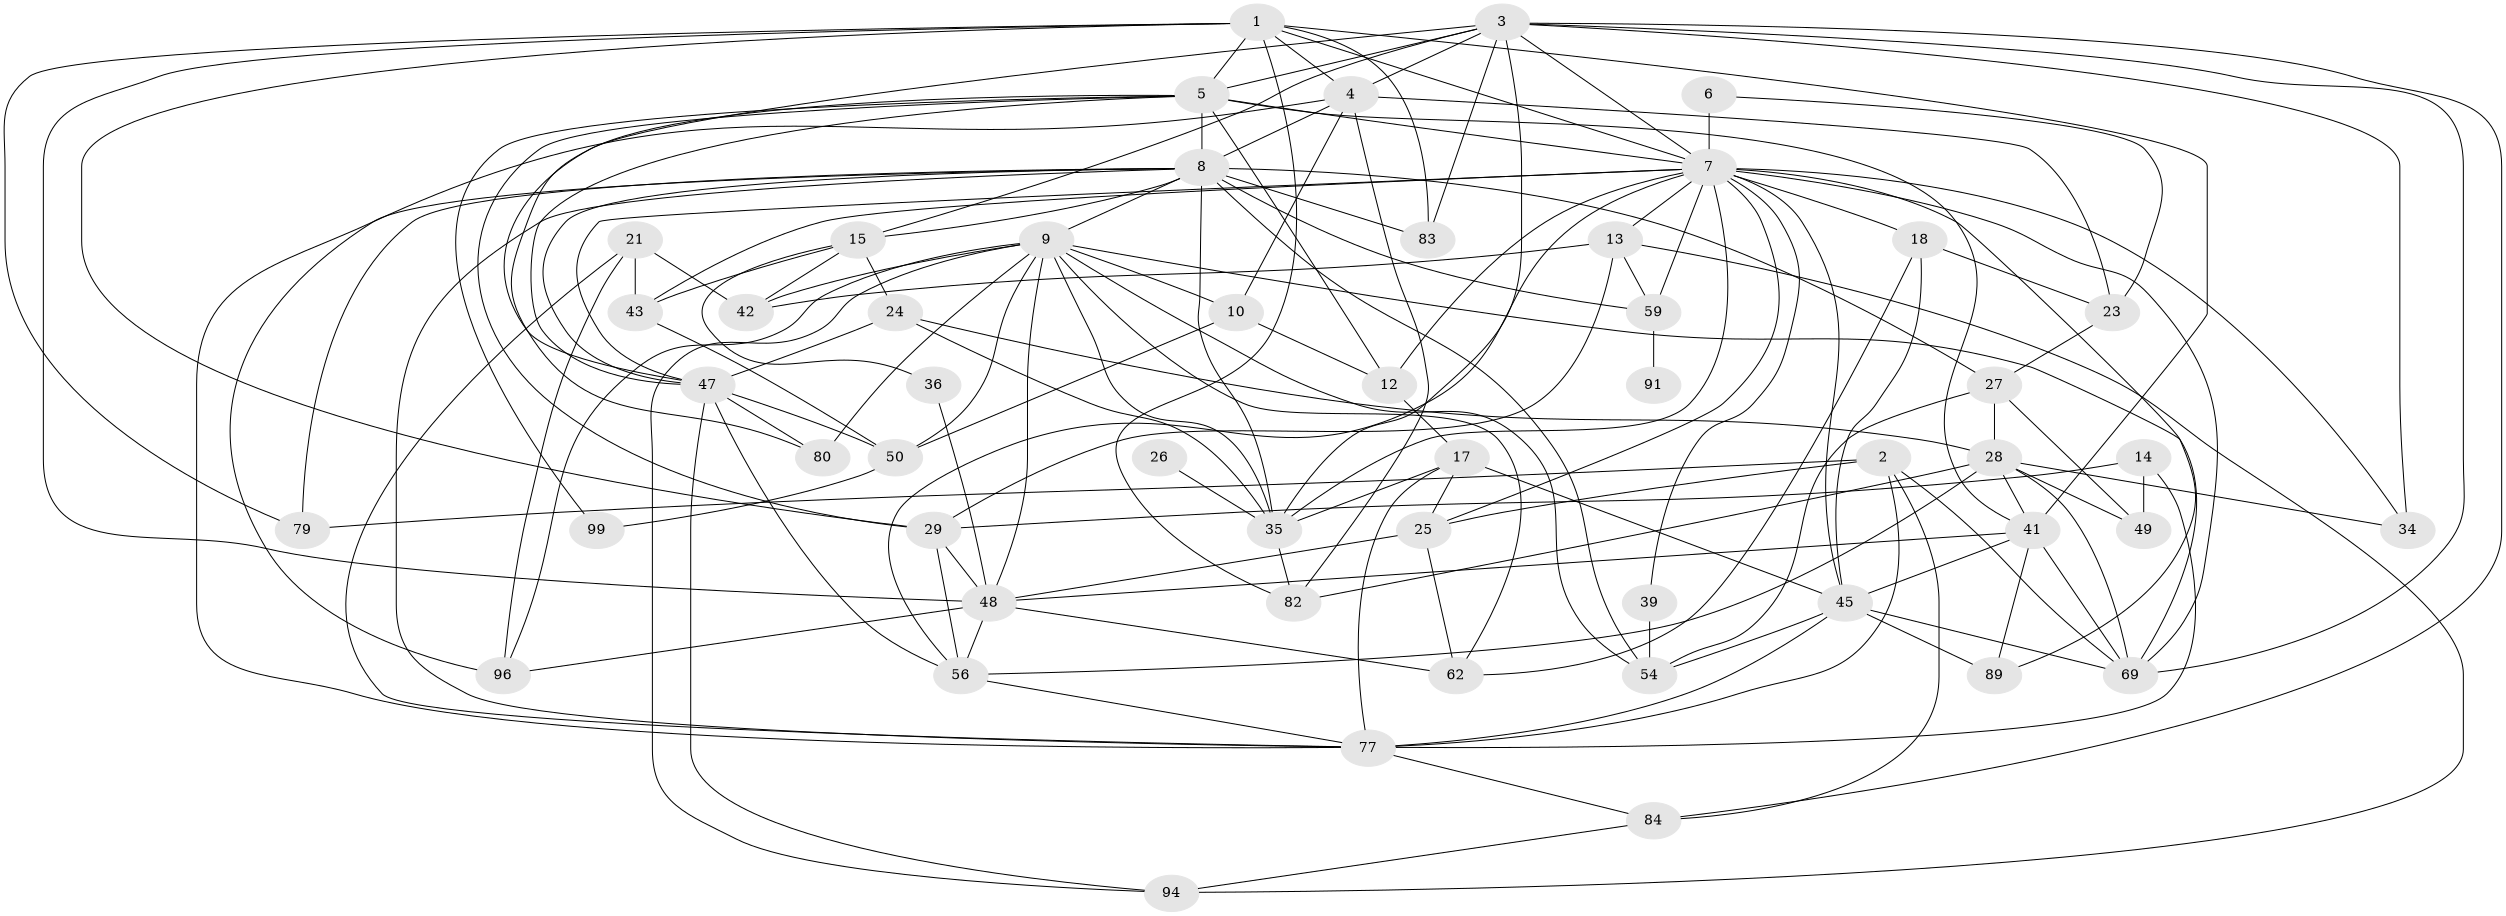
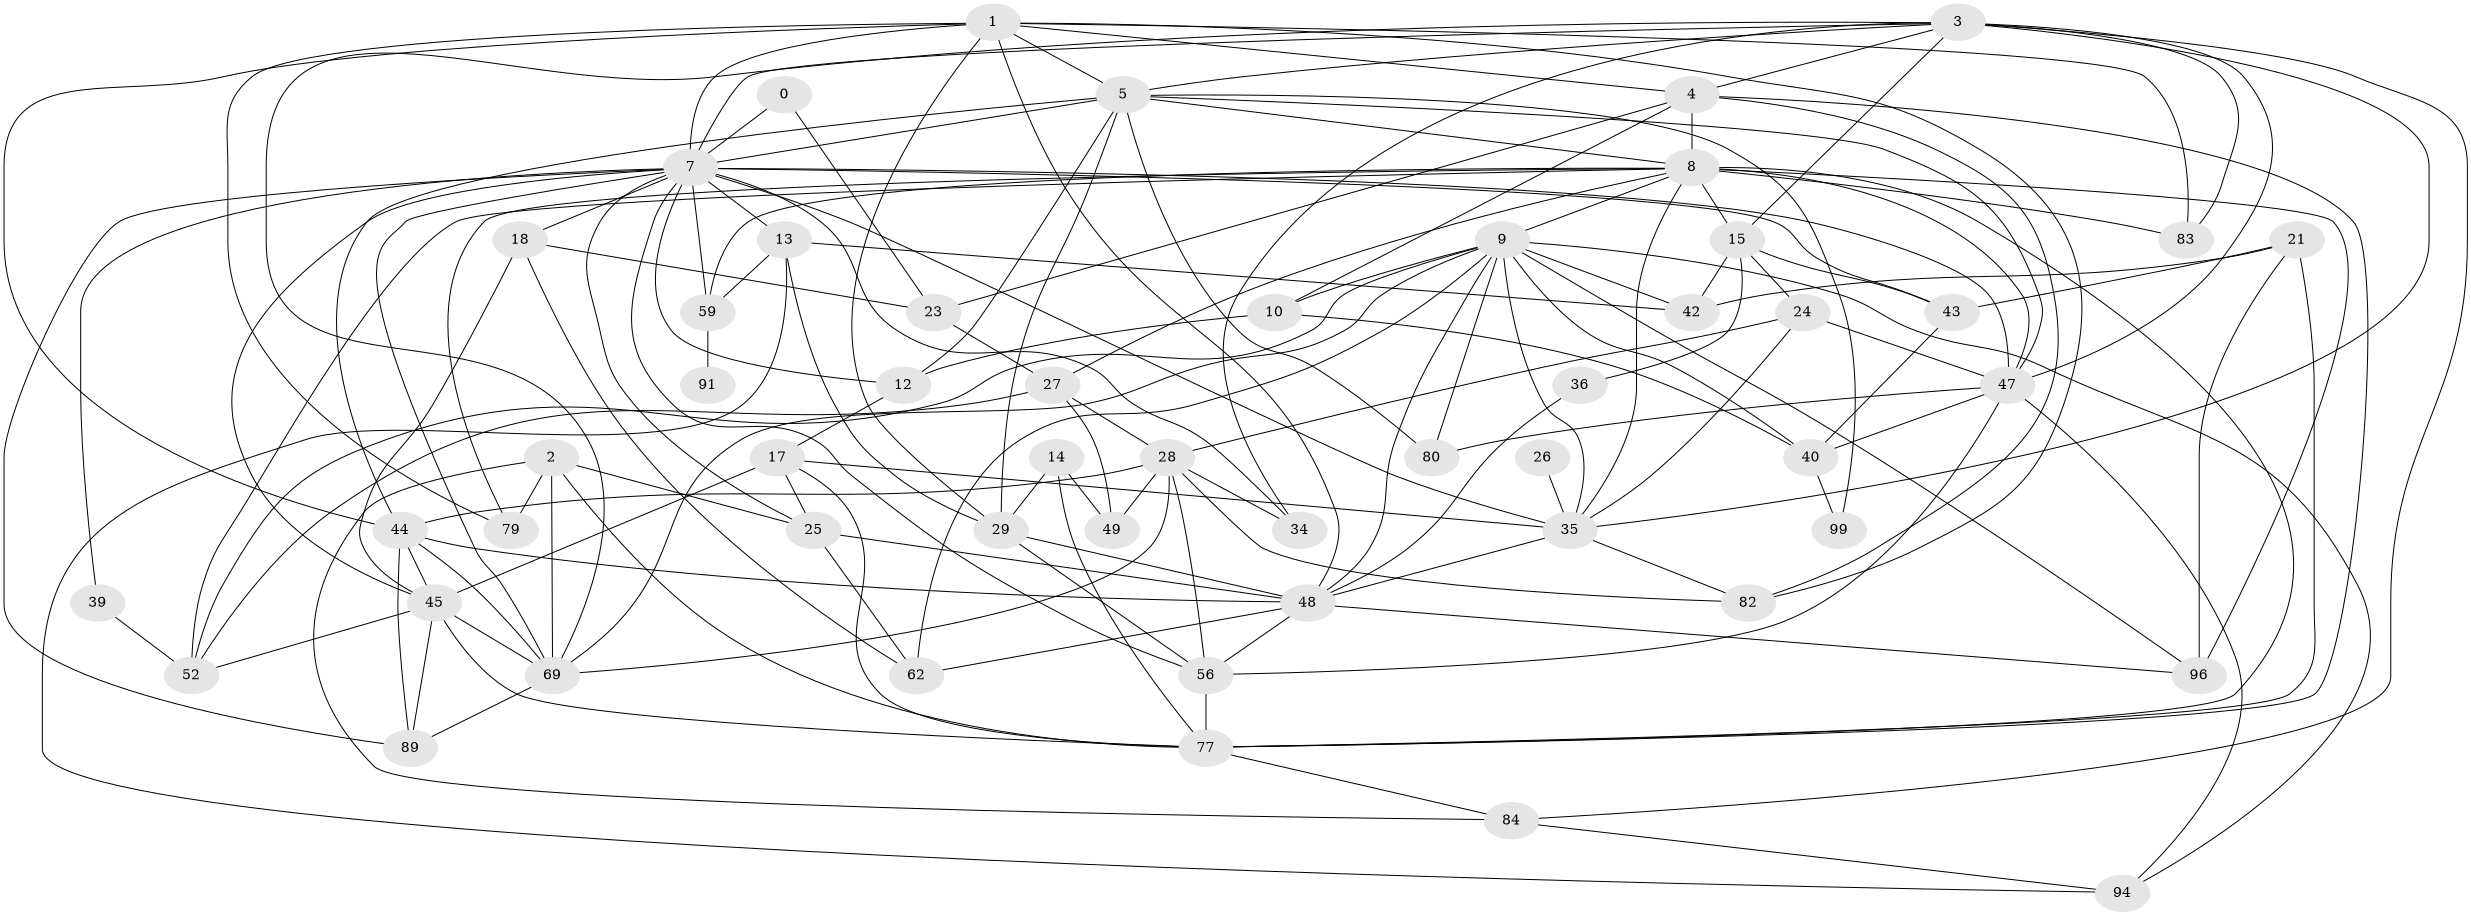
(1709, 95) -> (784, 95)
(895, 458) -> (1811, 458)
(2033, 530) -> (400, 530)
none -> (1439, 567)
(1650, 676) -> (192, 676)
none -> (482, 712)
